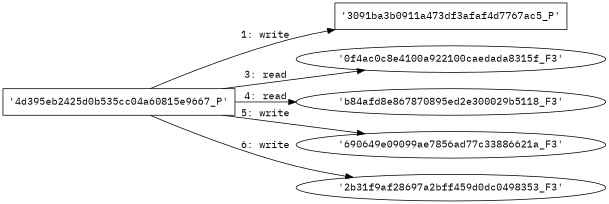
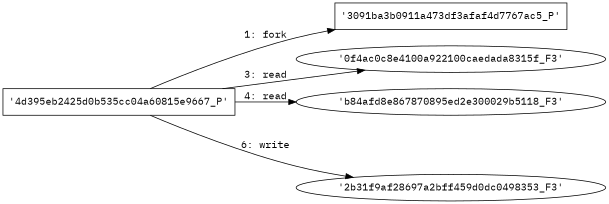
(266, 35) -> (266, 35)
(451, 145) -> none
